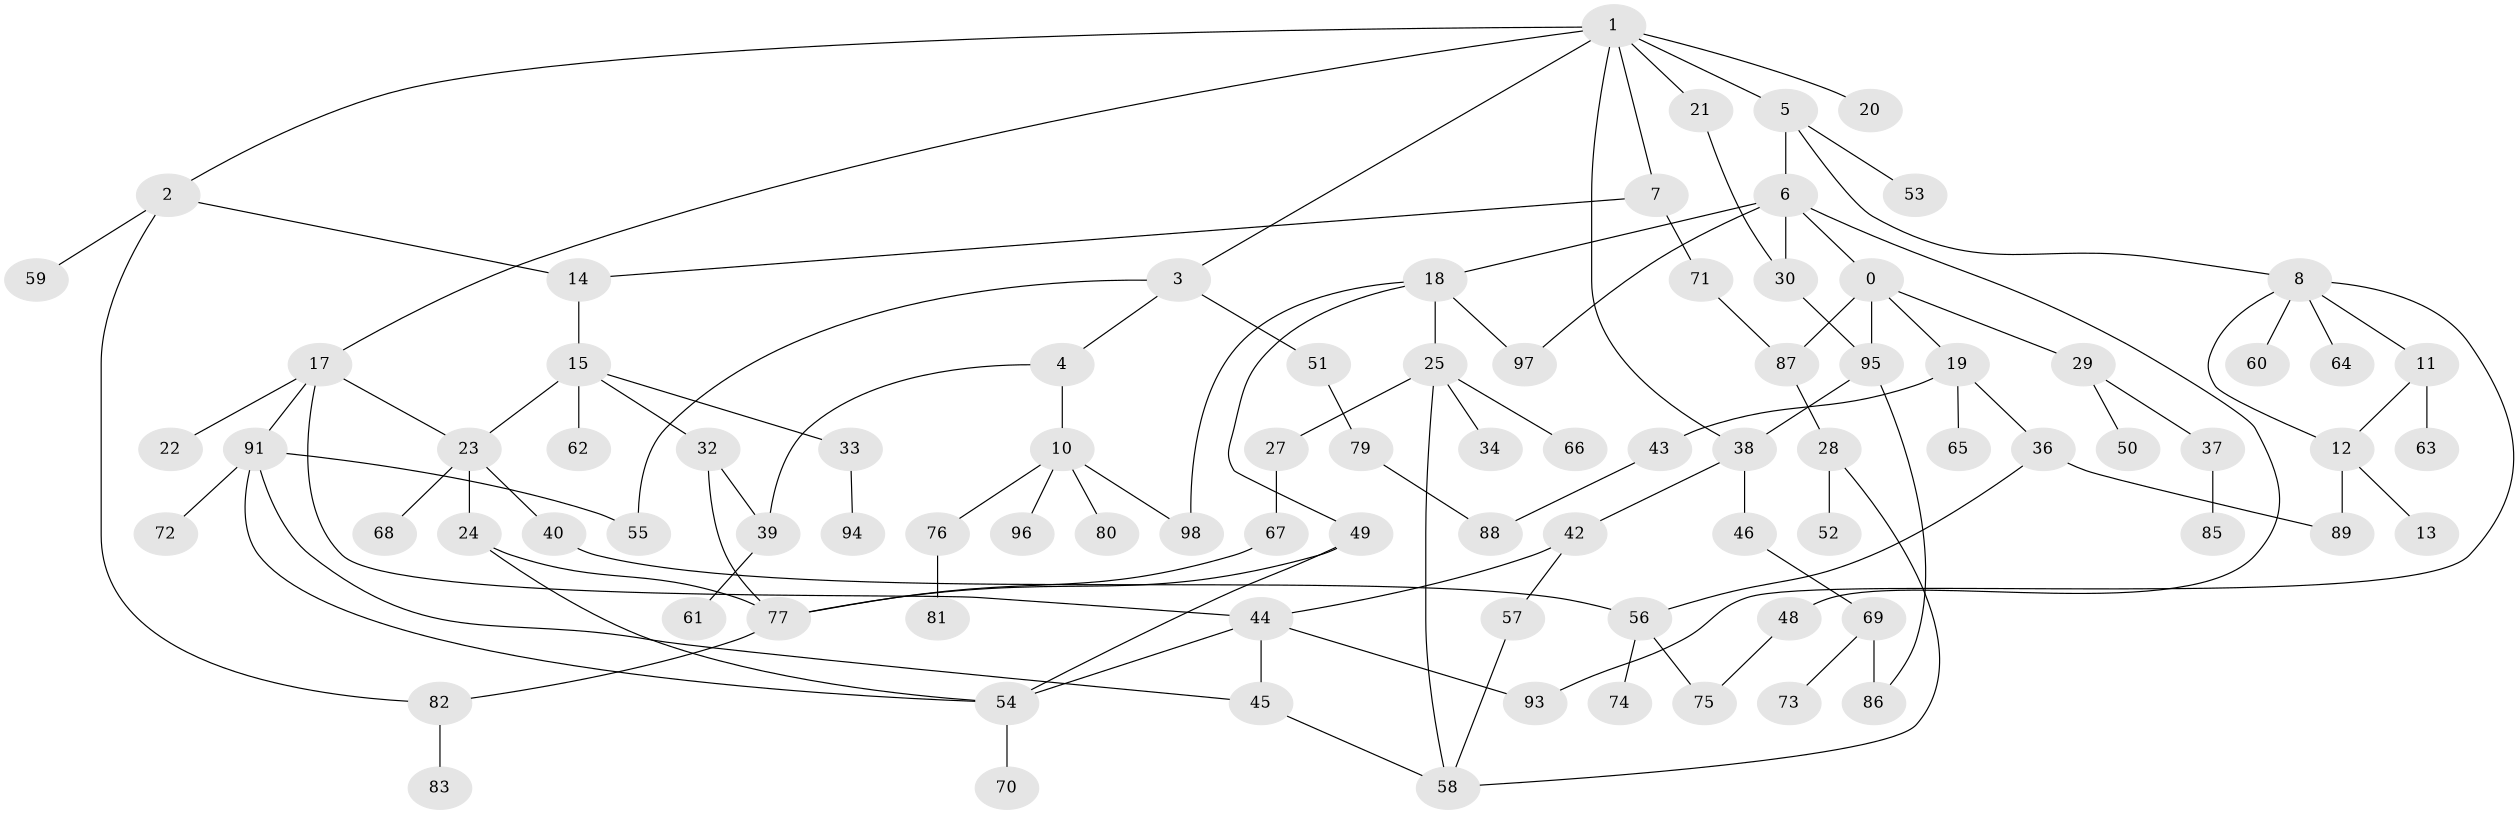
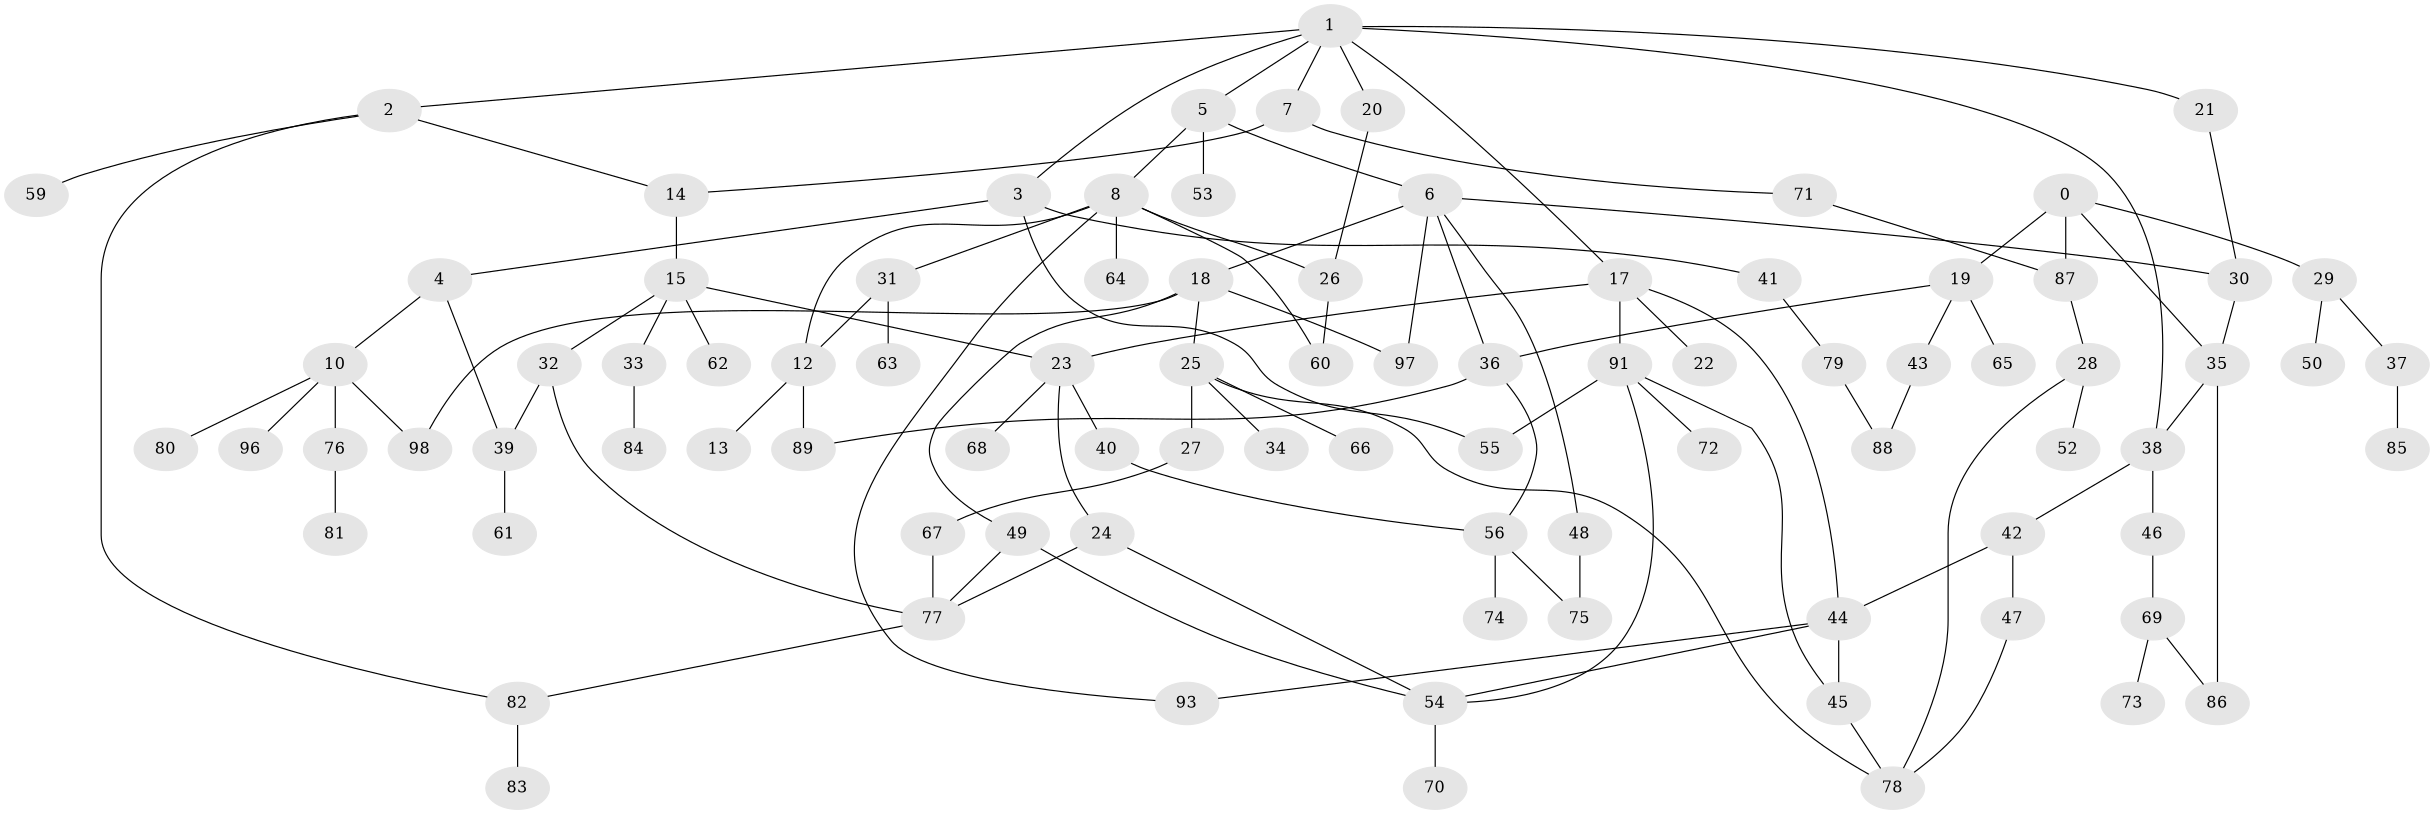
(1829, 238) -> (1460, 280)
none -> (1330, 280)
(1319, 365) -> (1769, 280)
(1872, 365) -> (2217, 365)
(2427, 365) -> (888, 280)
(853, 534) -> (634, 449)
(1513, 619) -> (2013, 619)
(1448, 788) -> (1893, 788)
